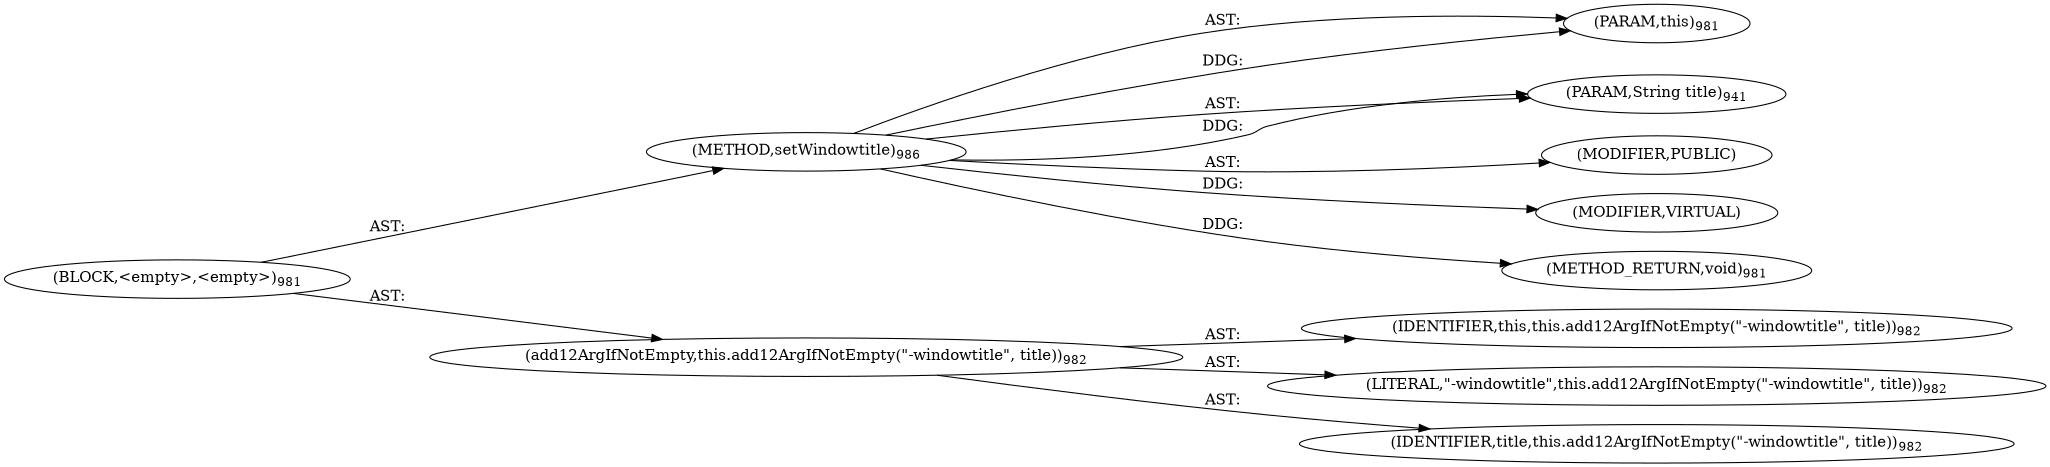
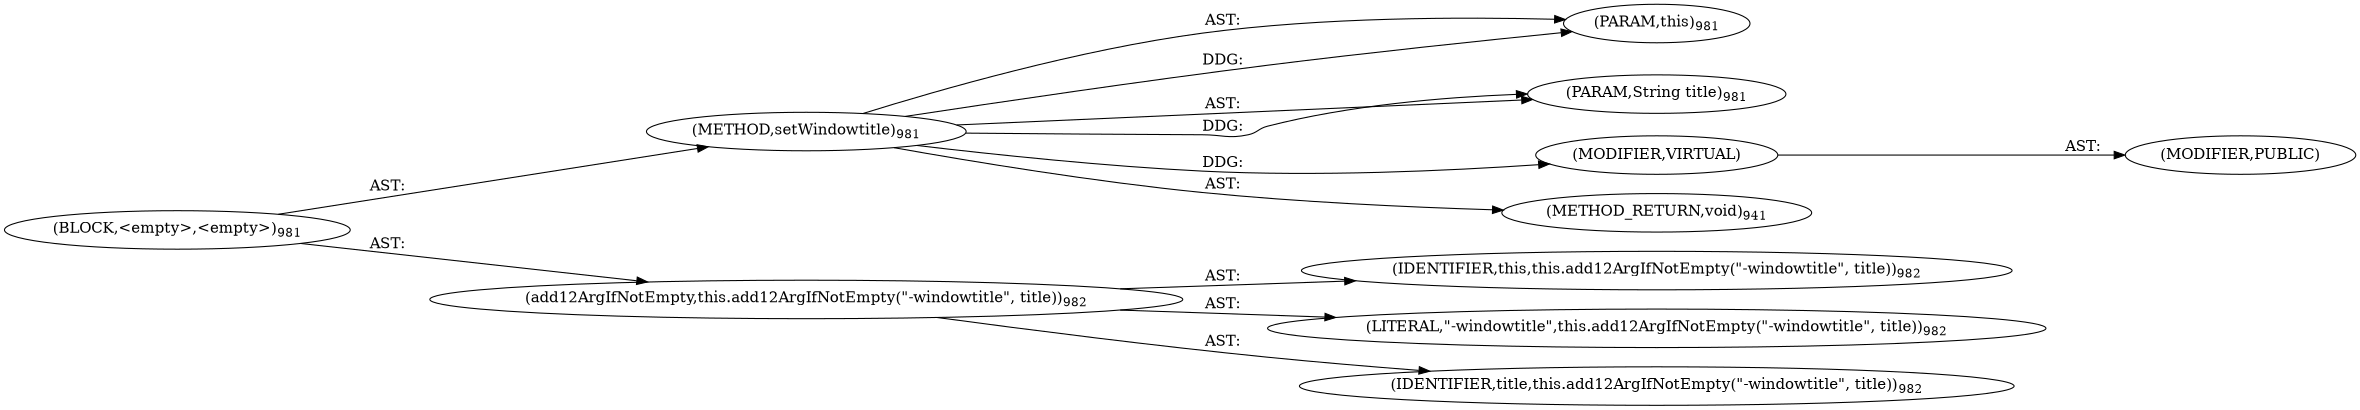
(1735, 93) -> (1735, 93)
(908, 150) -> (908, 130)
(1244, 172) -> (1946, 155)
(1225, 225) -> (1225, 184)
(1755, 269) -> (1755, 211)
